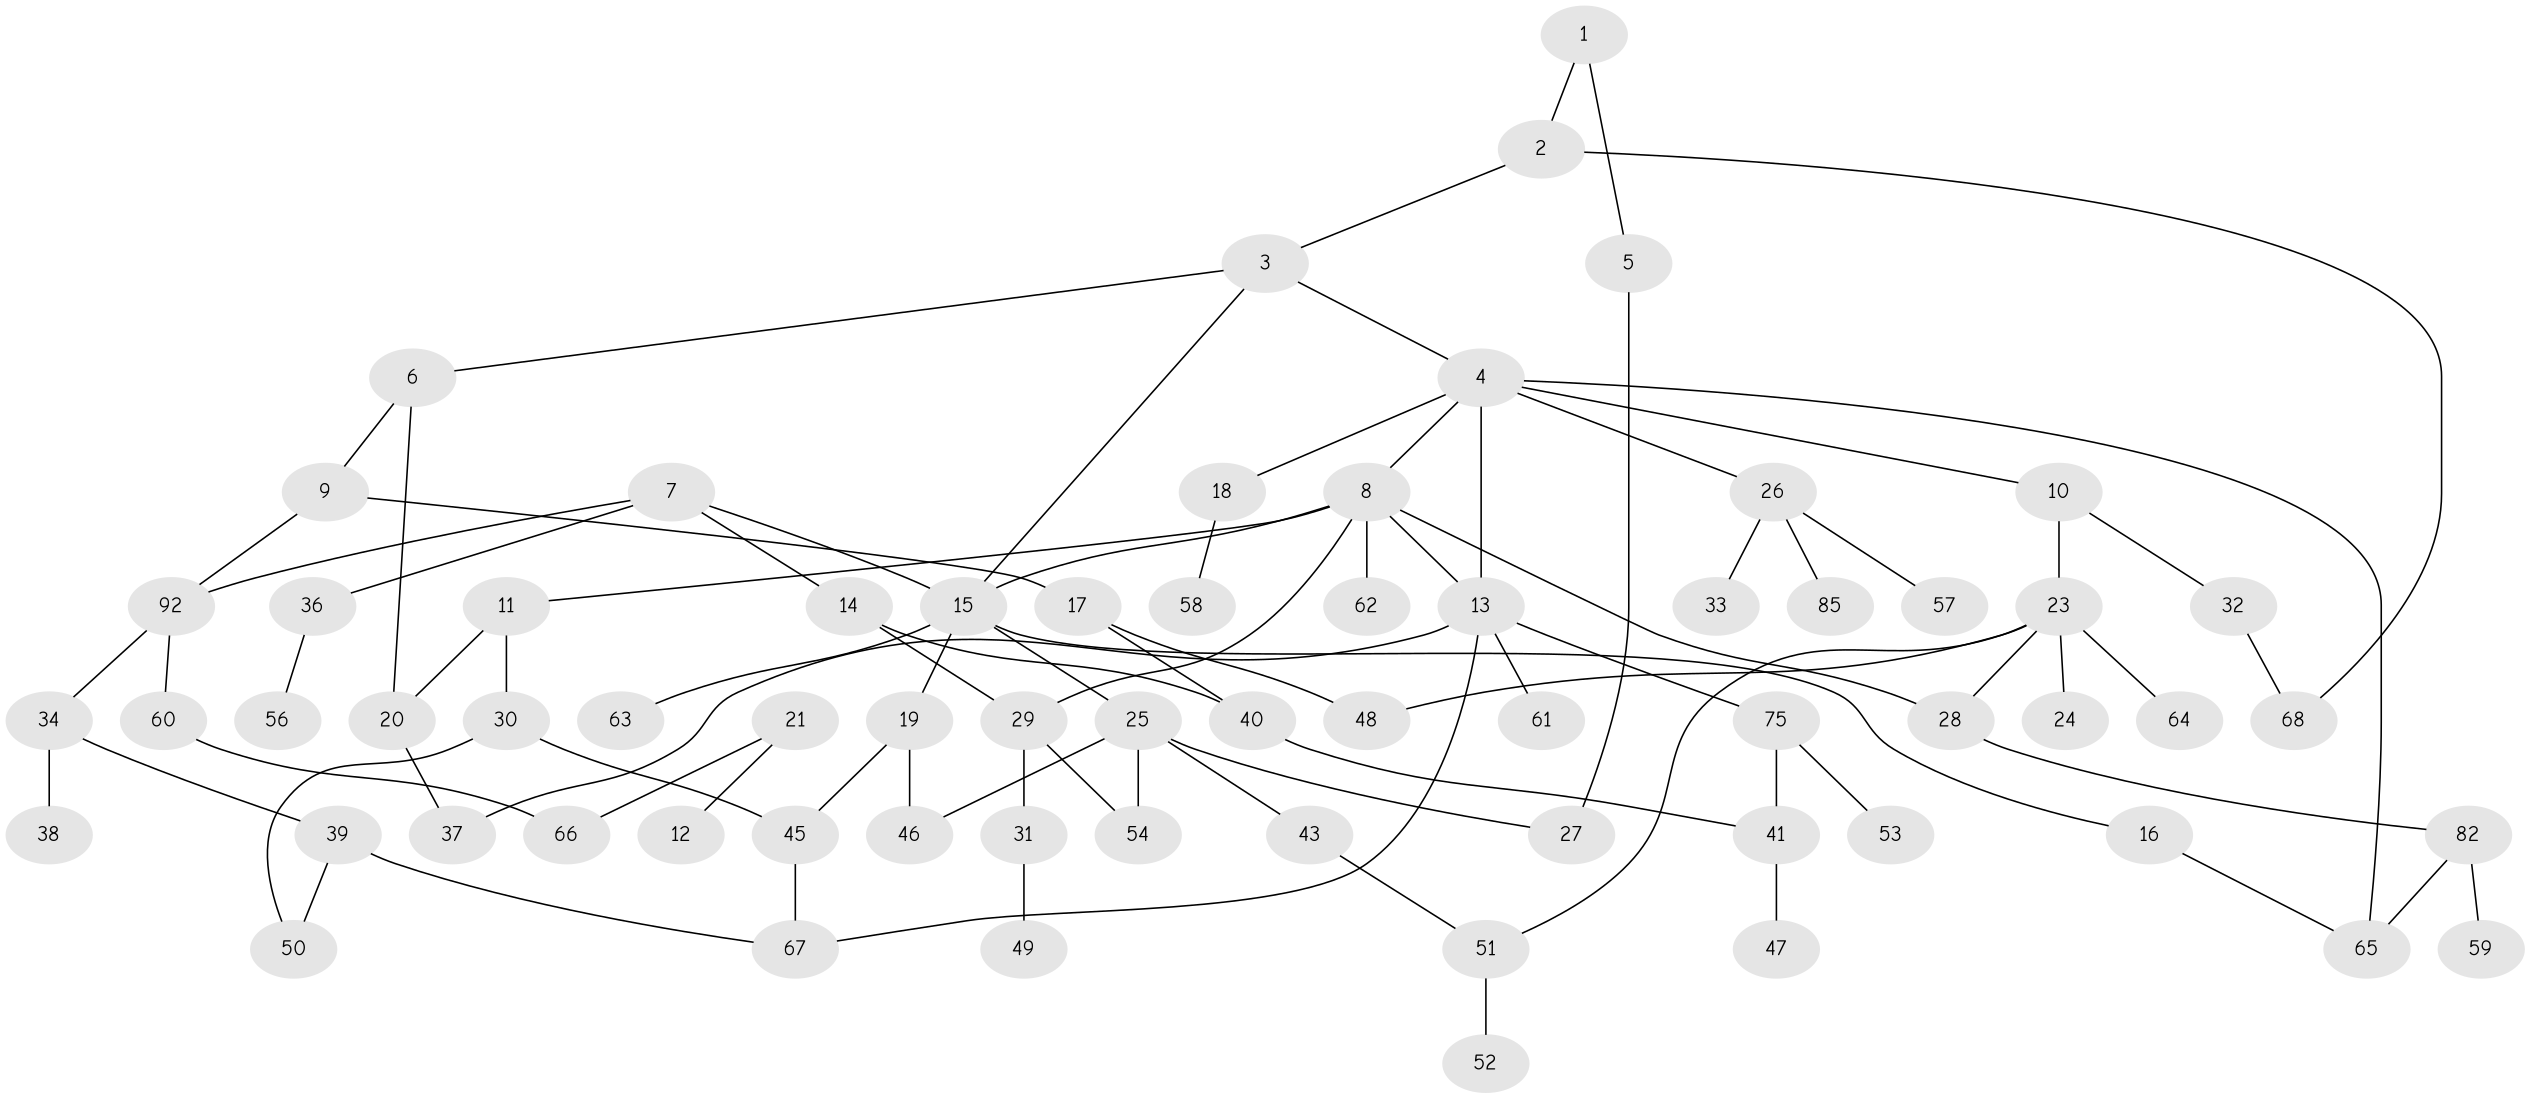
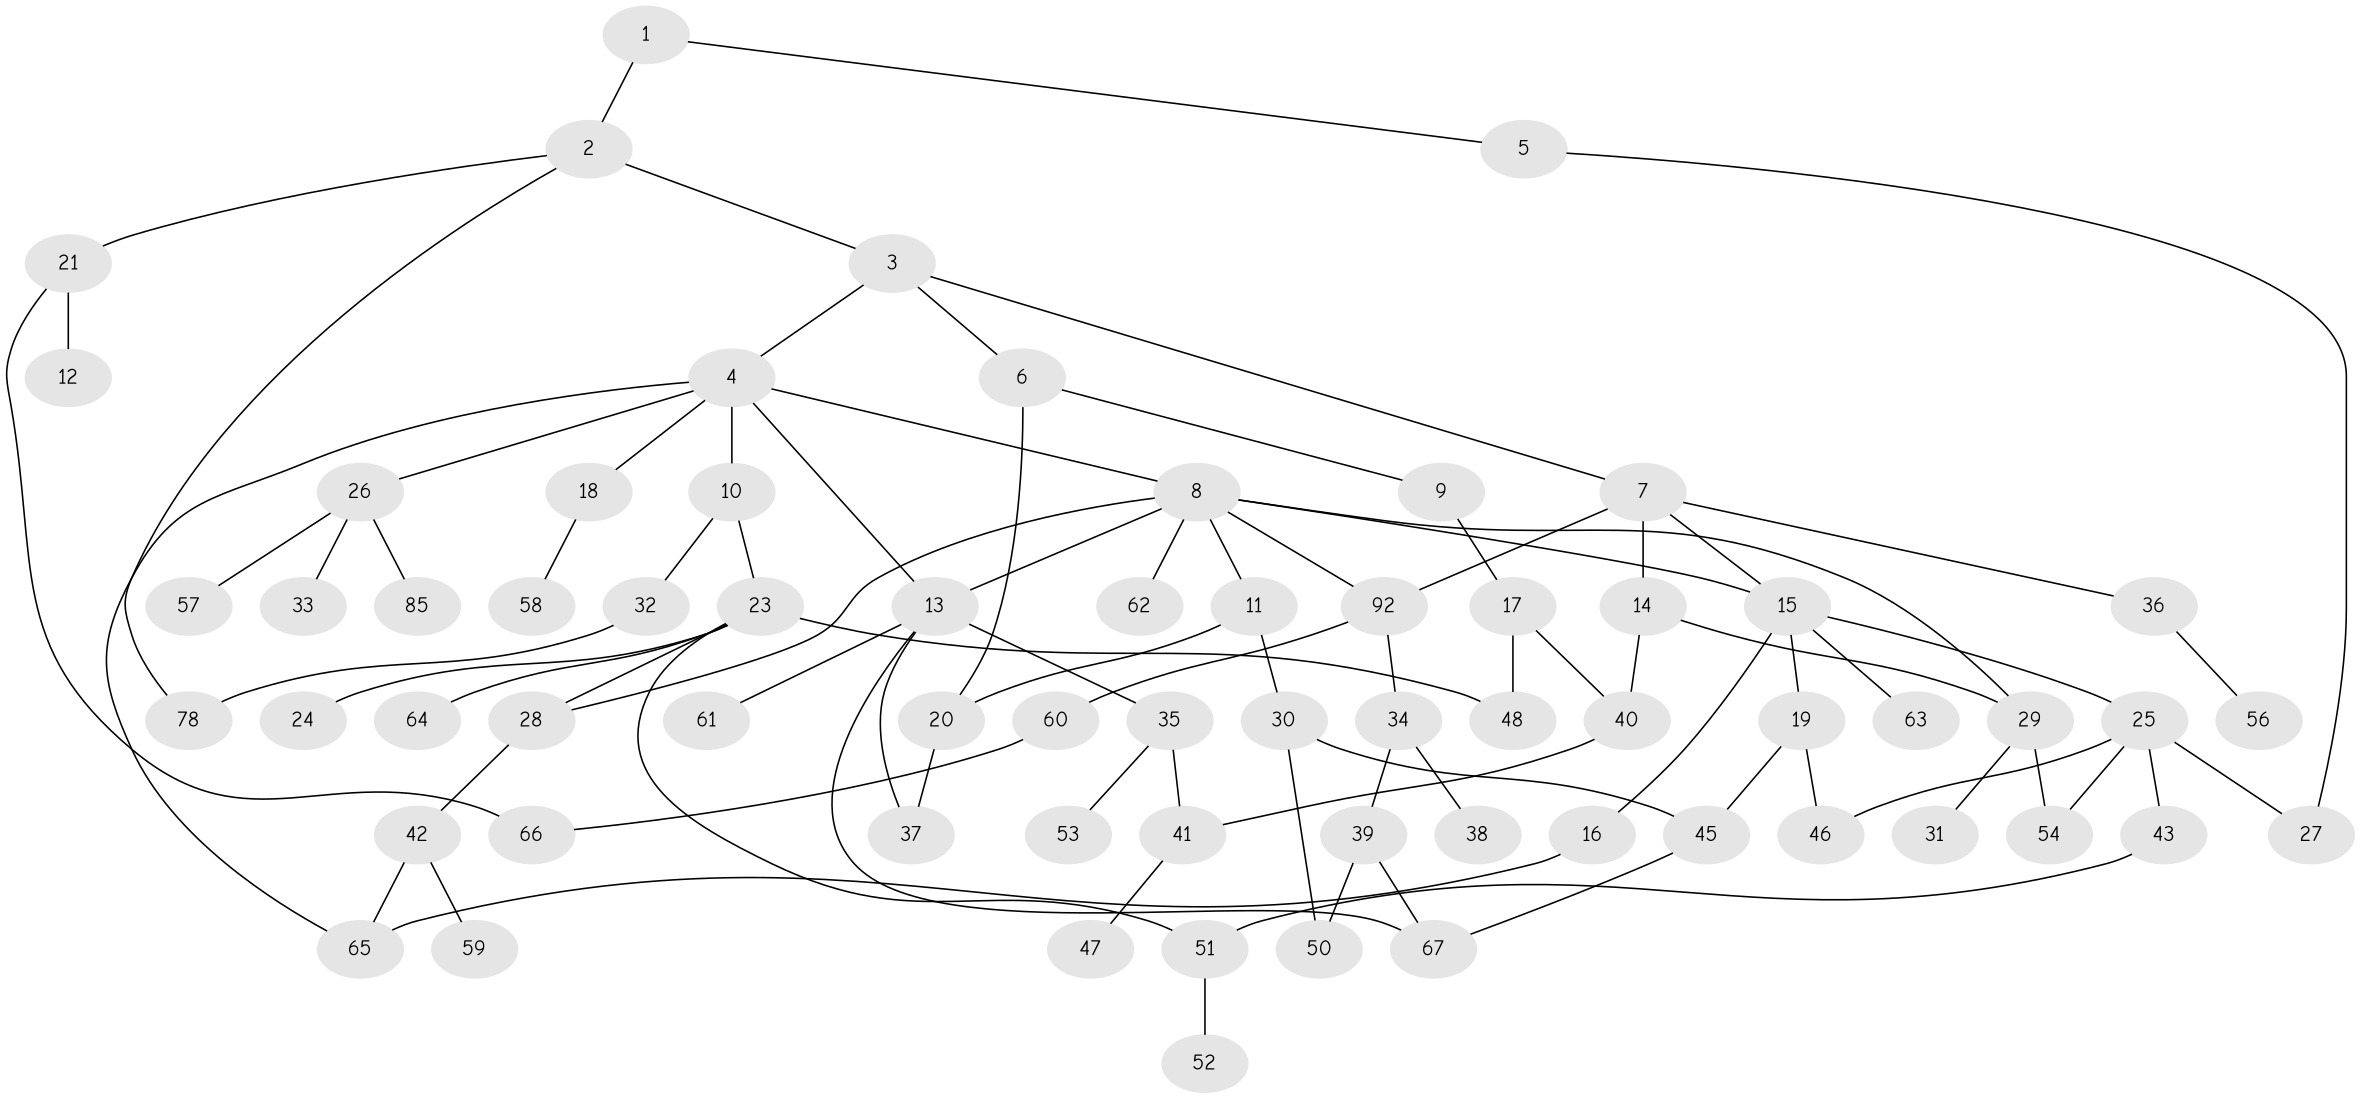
none -> (323, 190)
(1114, 435) -> (1268, 378)
(248, 549) -> (1291, 549)
(1776, 721) -> (1170, 721)
(2294, 721) -> (189, 721)
(2469, 835) -> (418, 835)
(1024, 949) -> none
